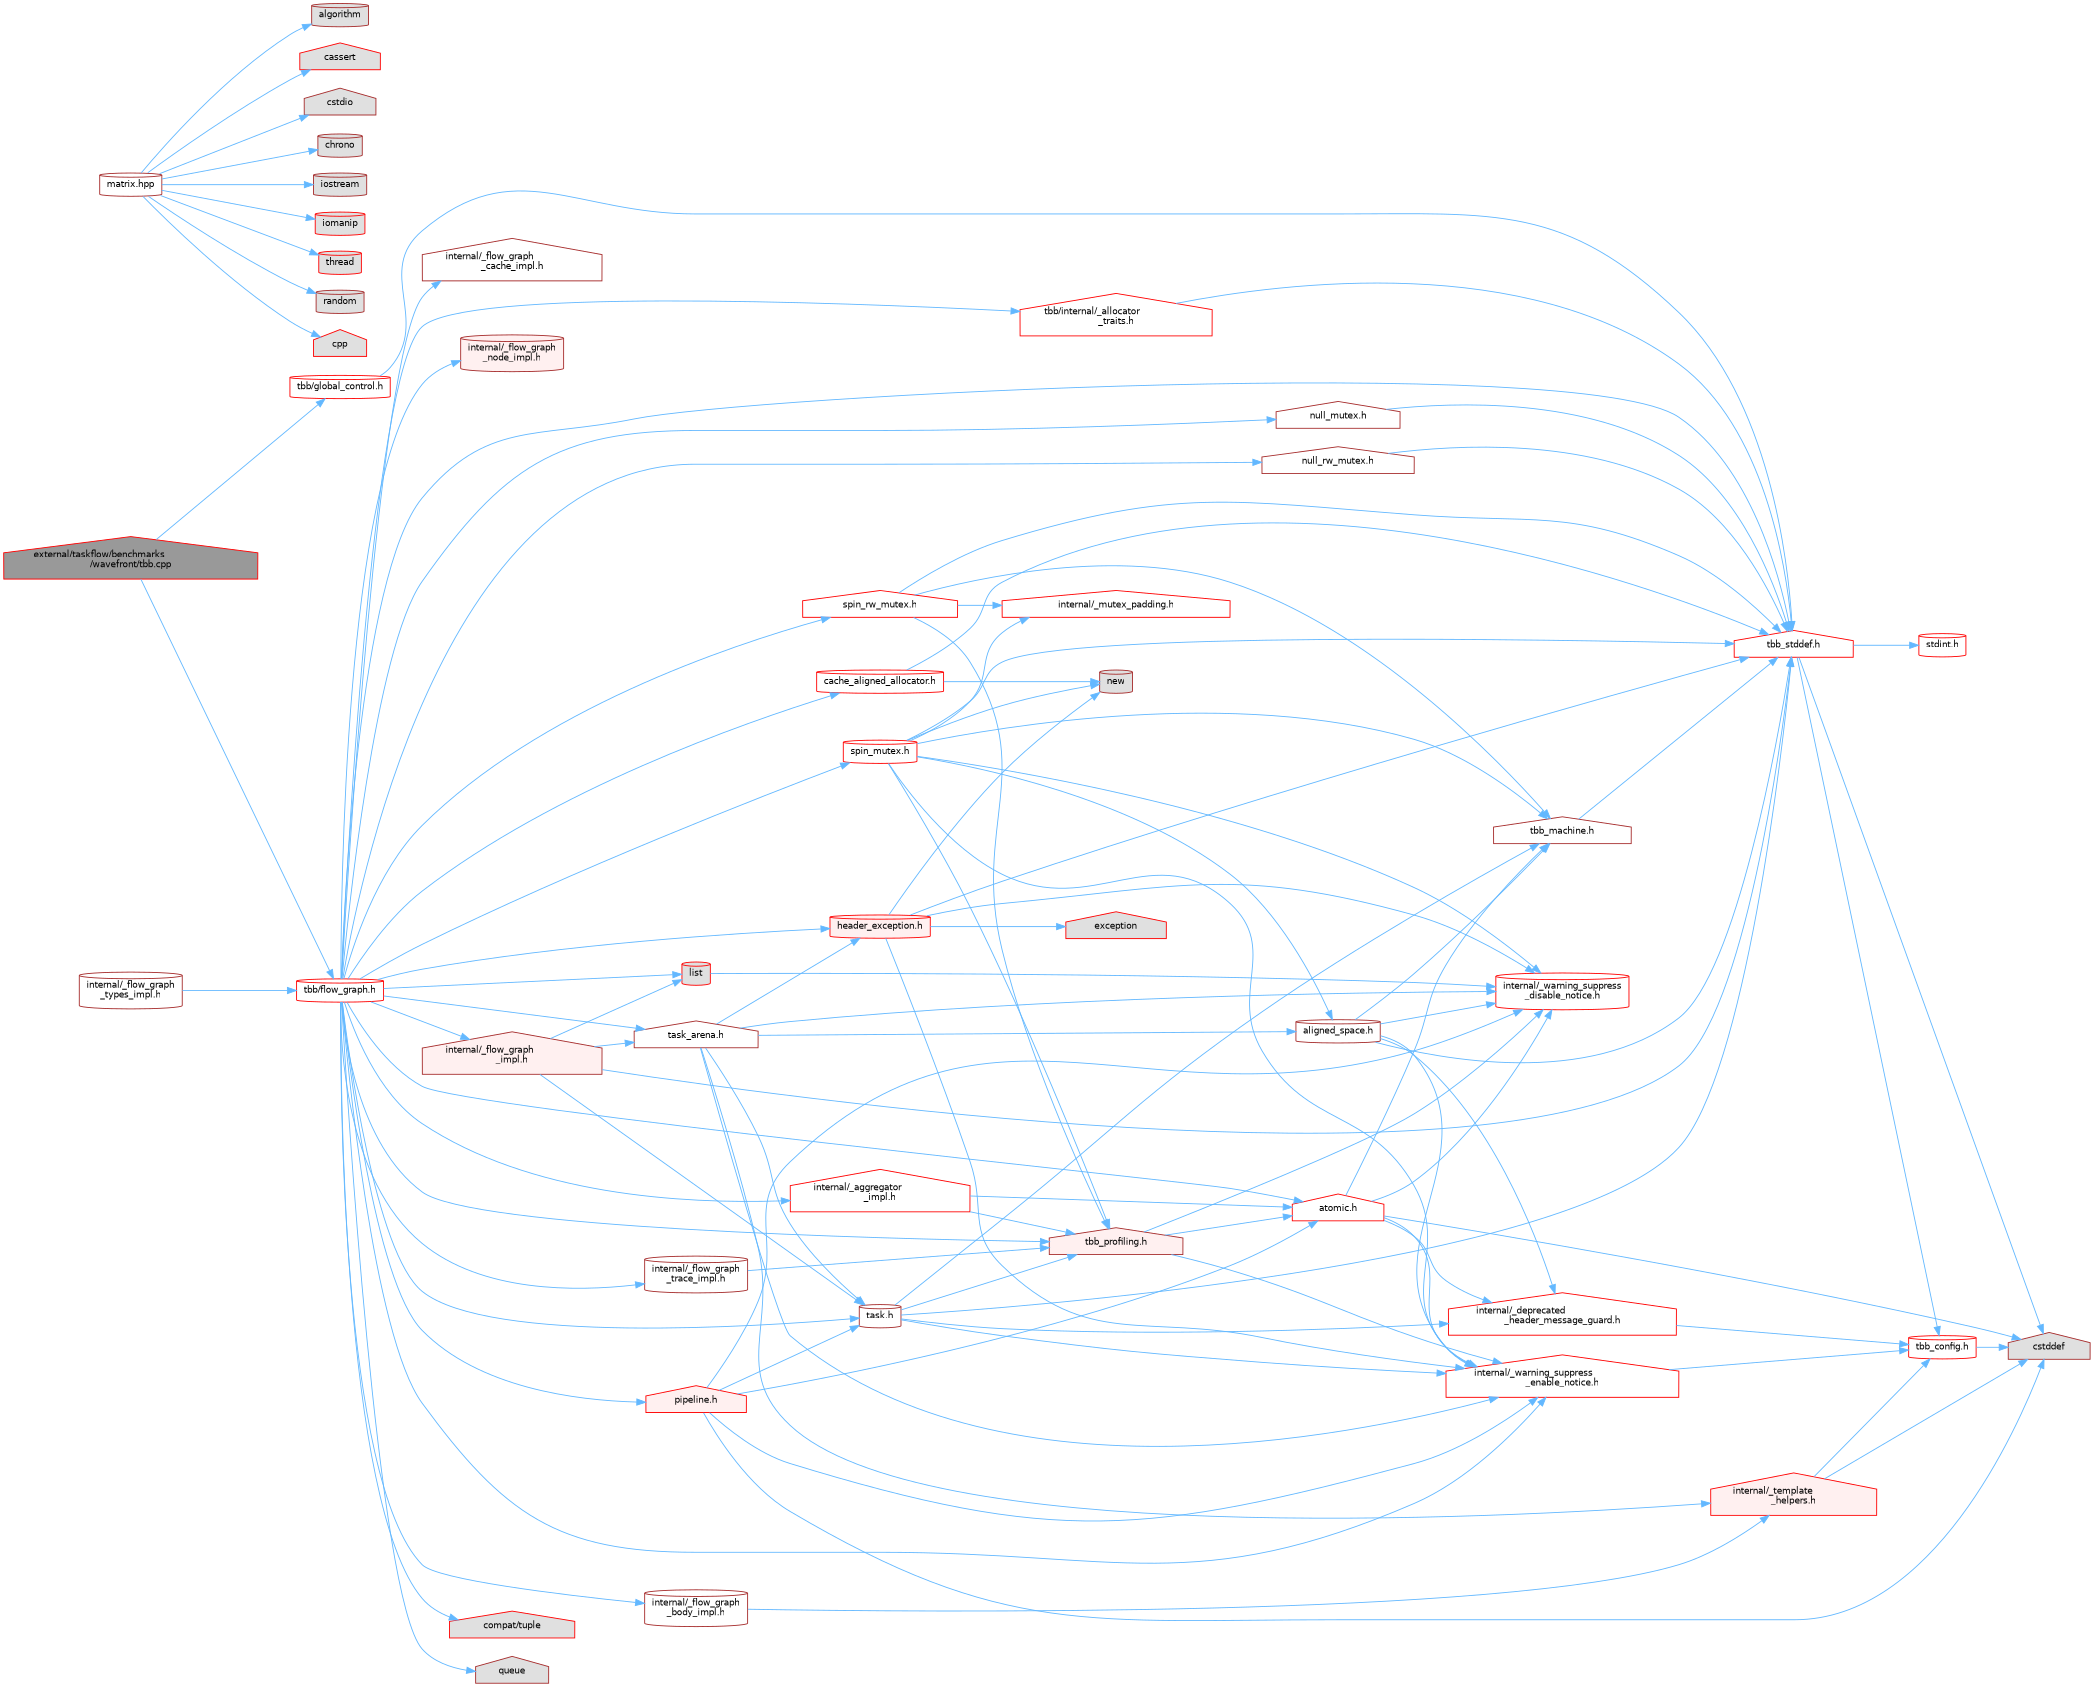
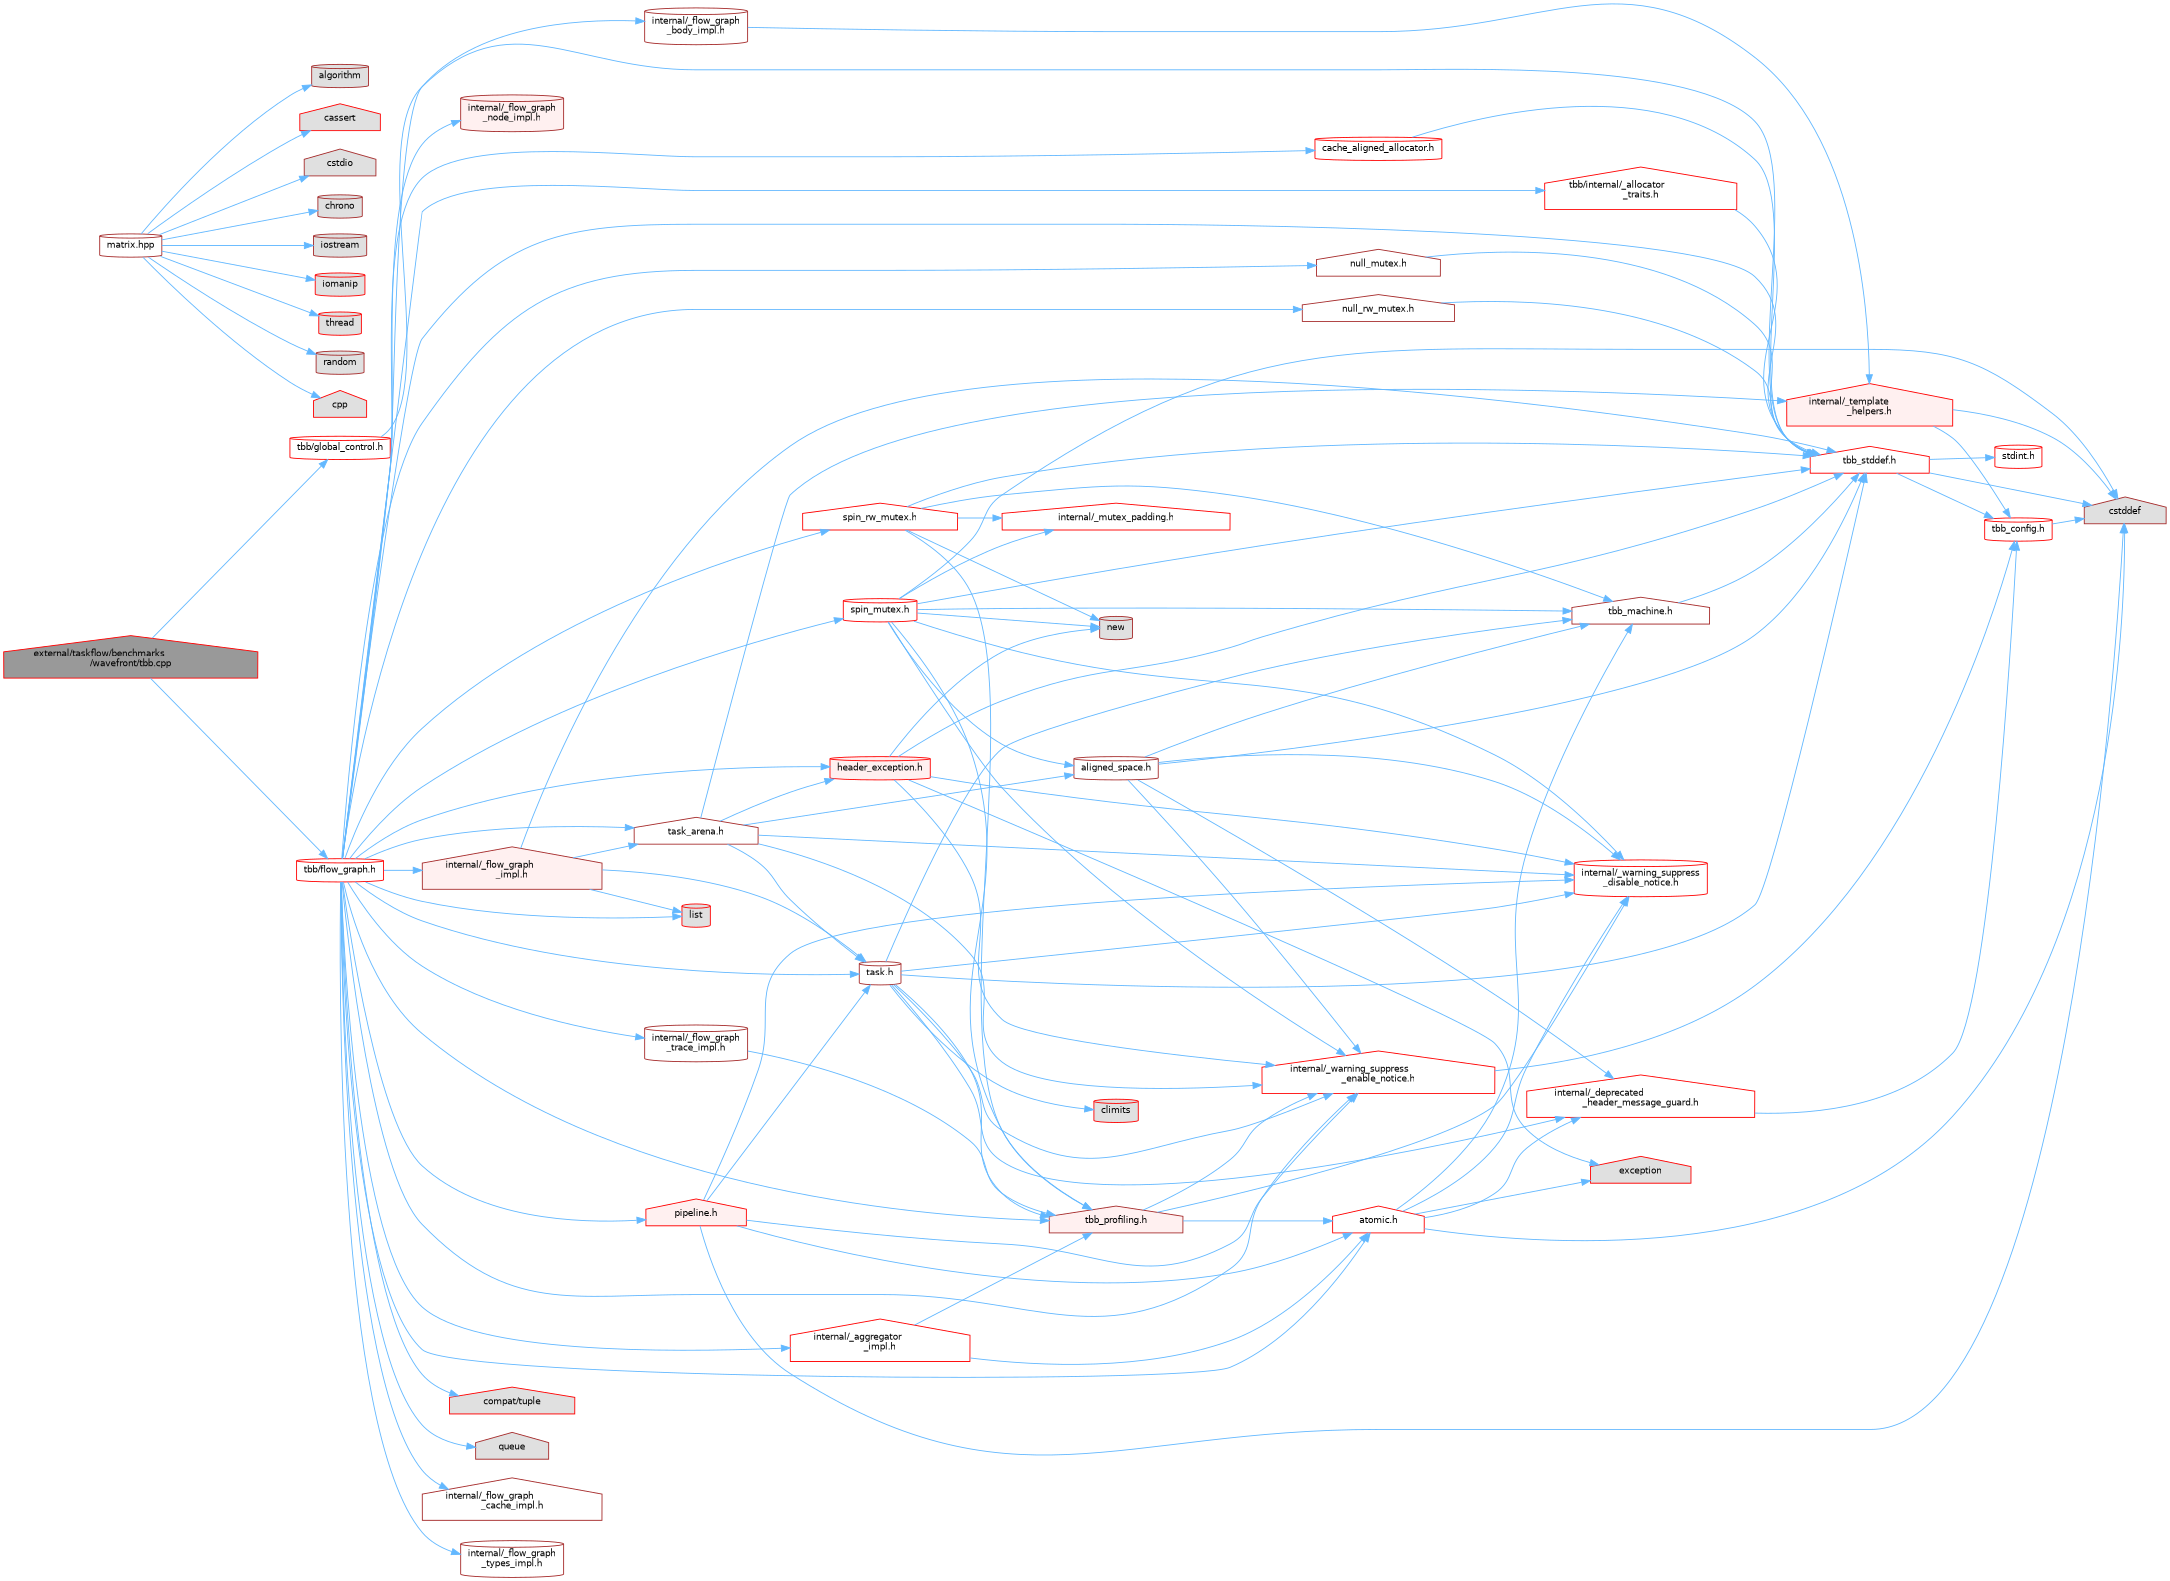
none -> (1495, 349)
(1017, 682) -> (999, 573)
(1099, 975) -> (1234, 936)
(235, 991) -> (351, 1231)
none -> (1116, 1111)
(1430, 1288) -> (1498, 1198)
